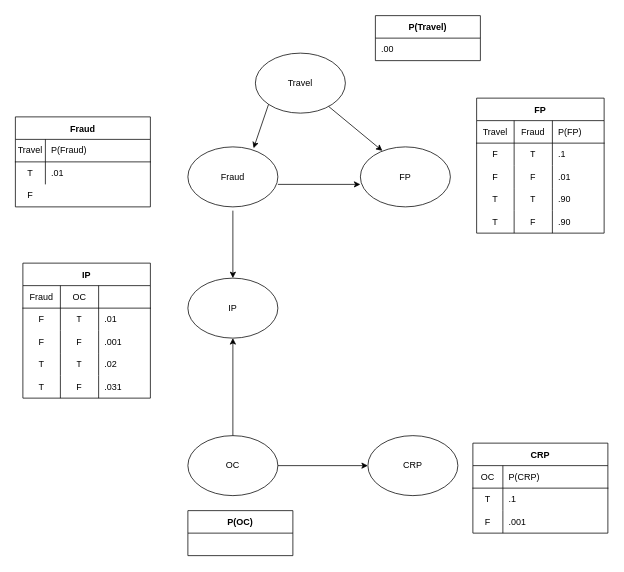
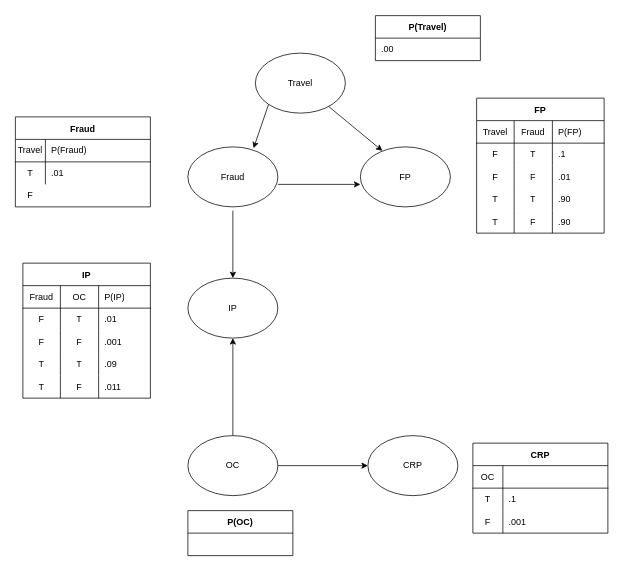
none -> (125, 297)
(111, 364) -> (111, 364)
(114, 387) -> (114, 387)
(555, 477) -> none
